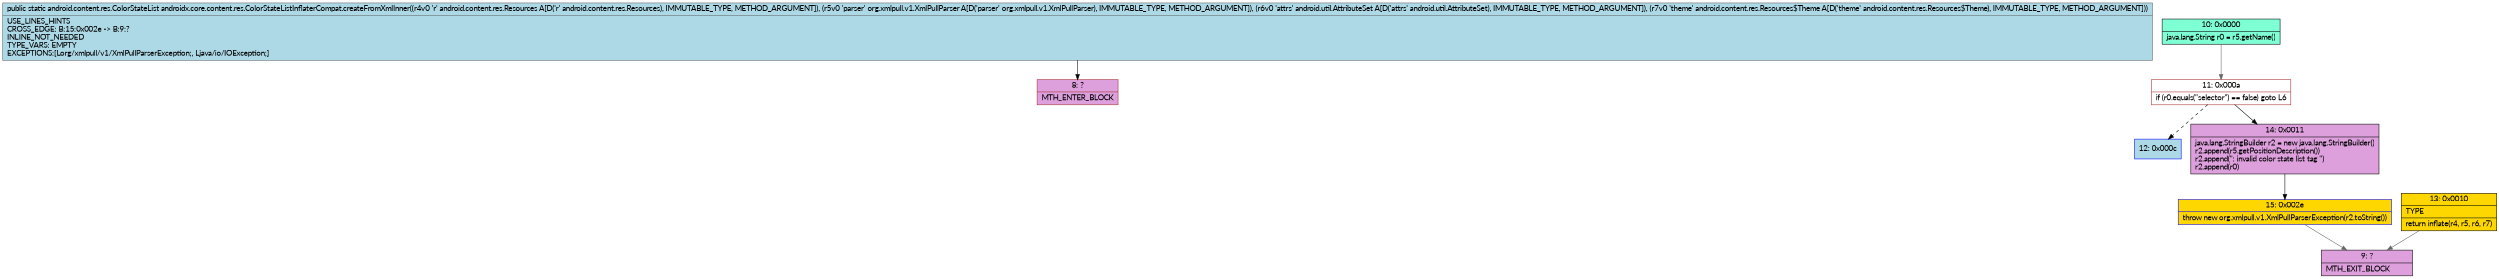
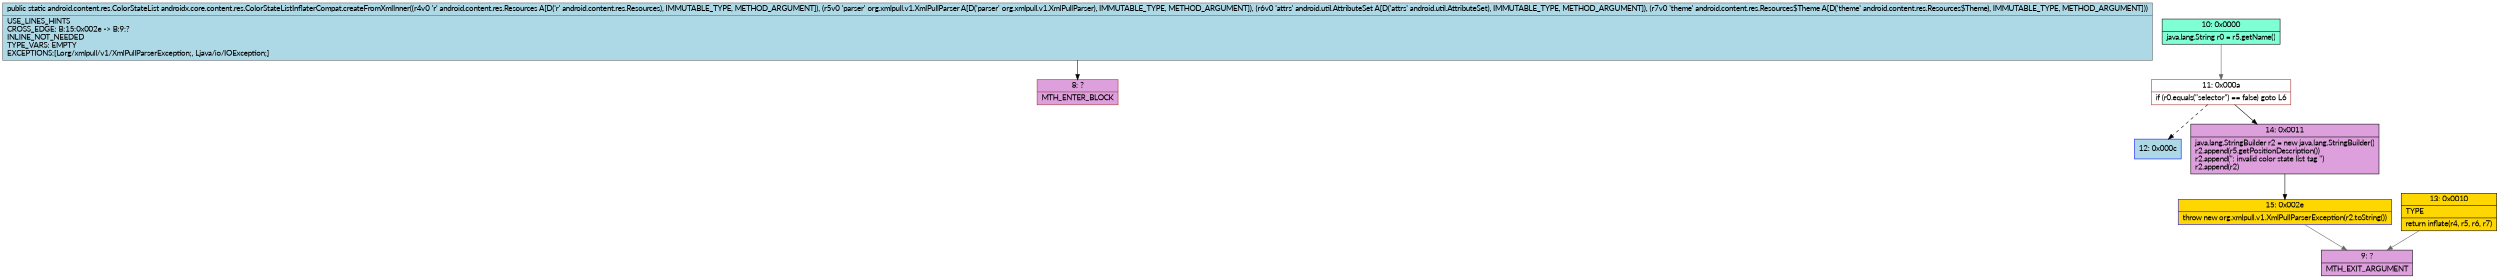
(2217, 167) -> (2217, 167)
(2358, 269) -> (2367, 269)
